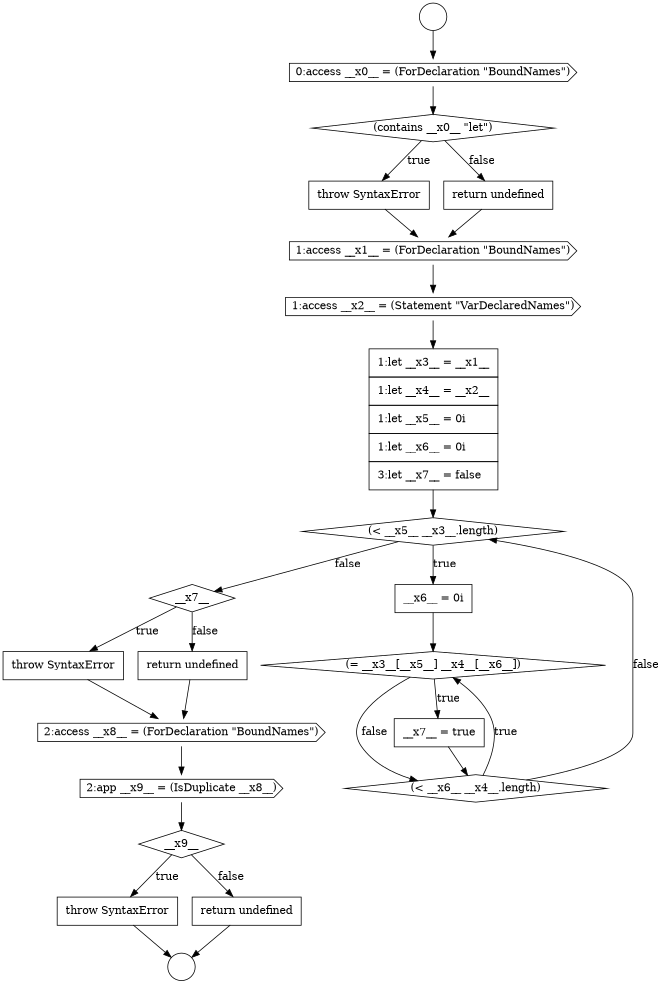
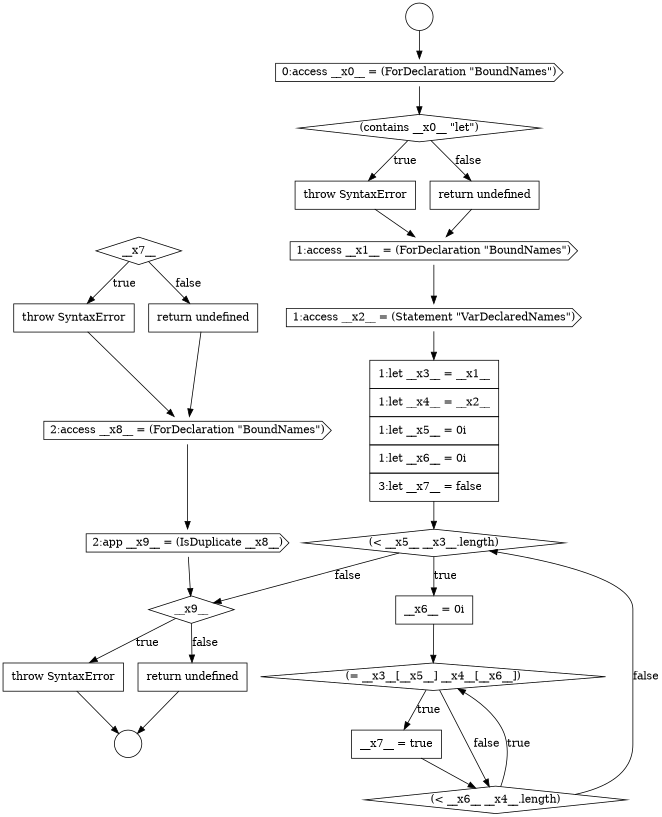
(310, 565) -> (310, 577)
